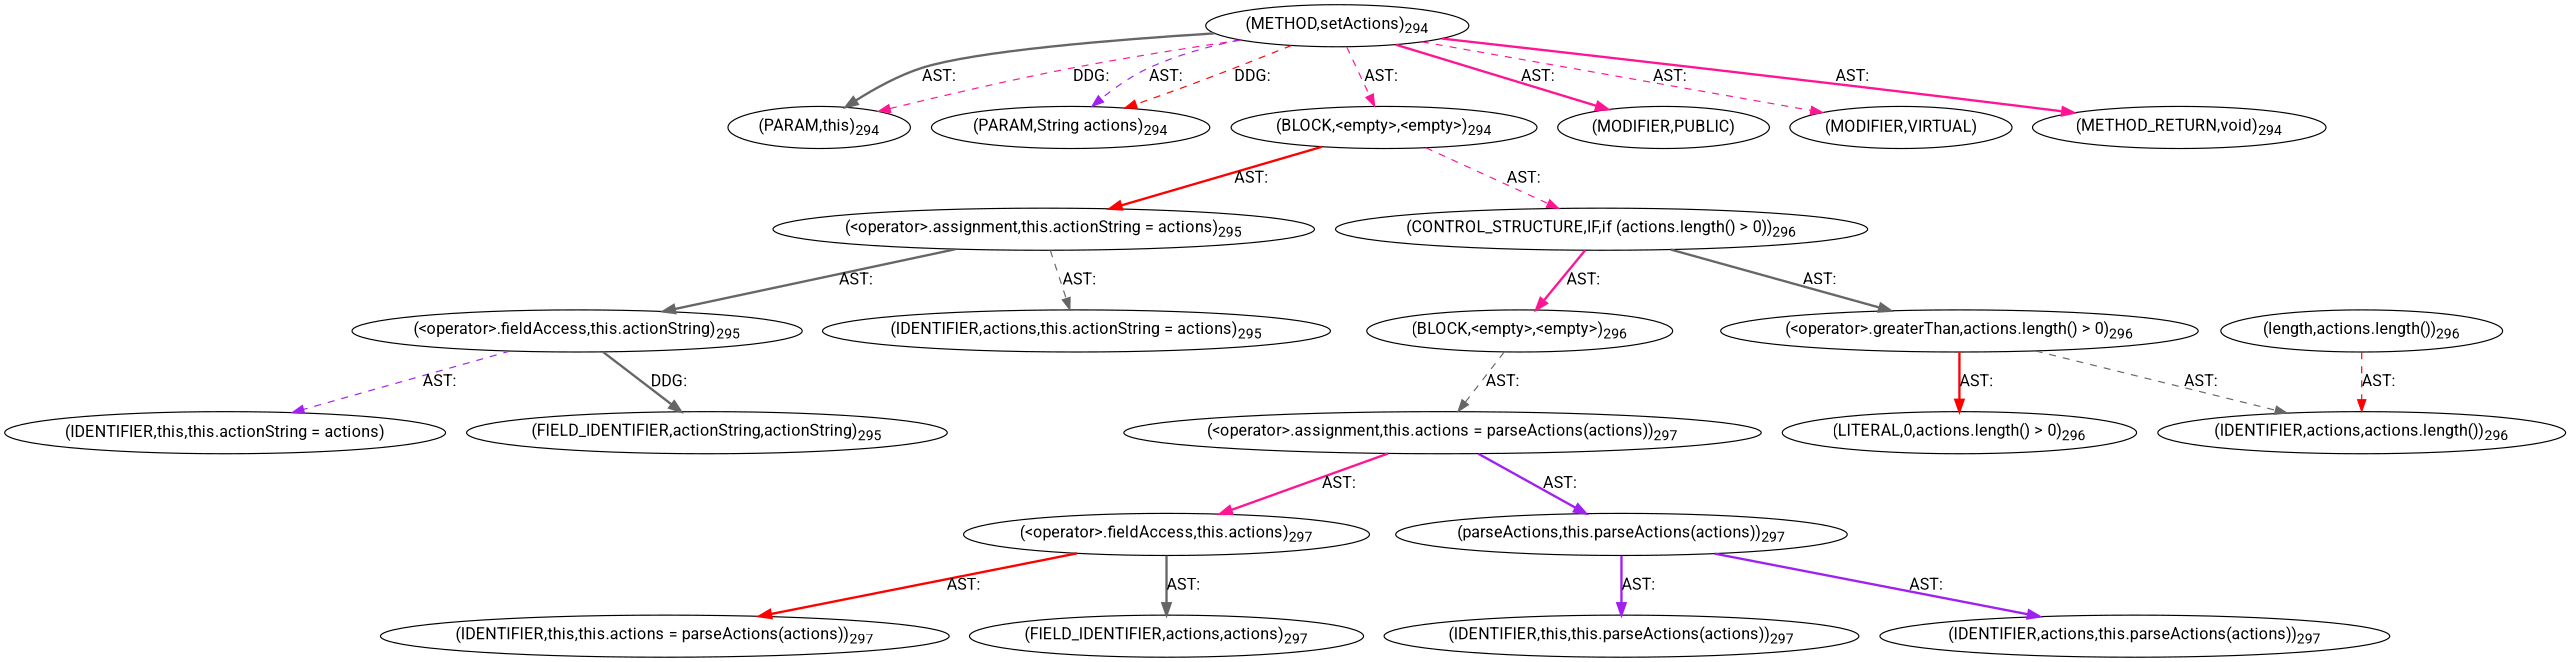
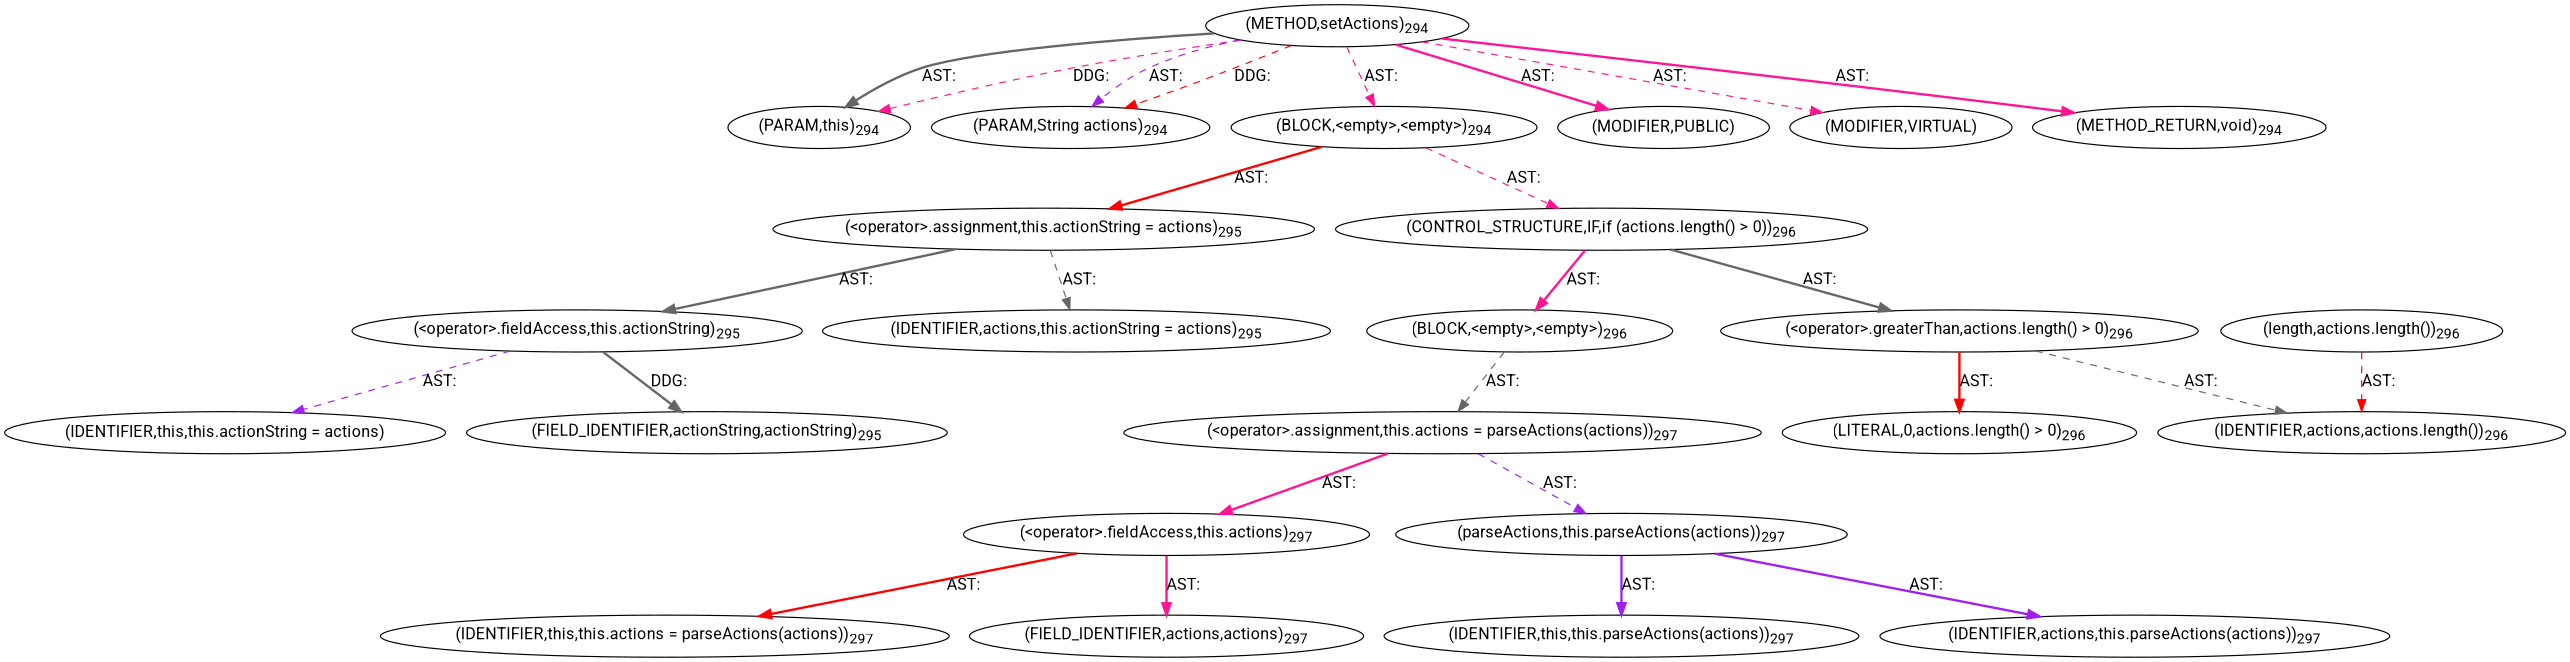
(1527, 481) -> (1527, 481)
(1167, 579) -> (1167, 579)
